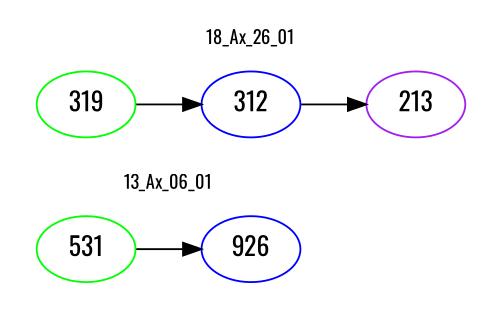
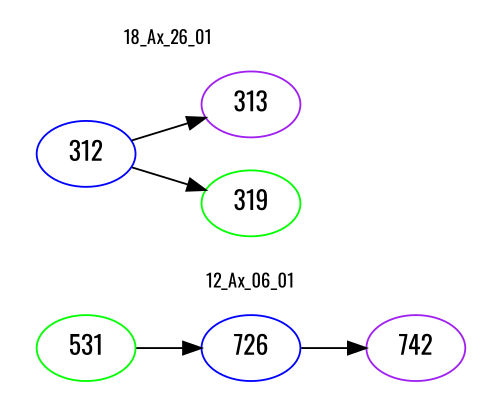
(160, 104) -> (160, 176)
(416, 104) -> (251, 104)
(169, 184) -> (251, 283)
(251, 249) -> (251, 348)
none -> (416, 348)
